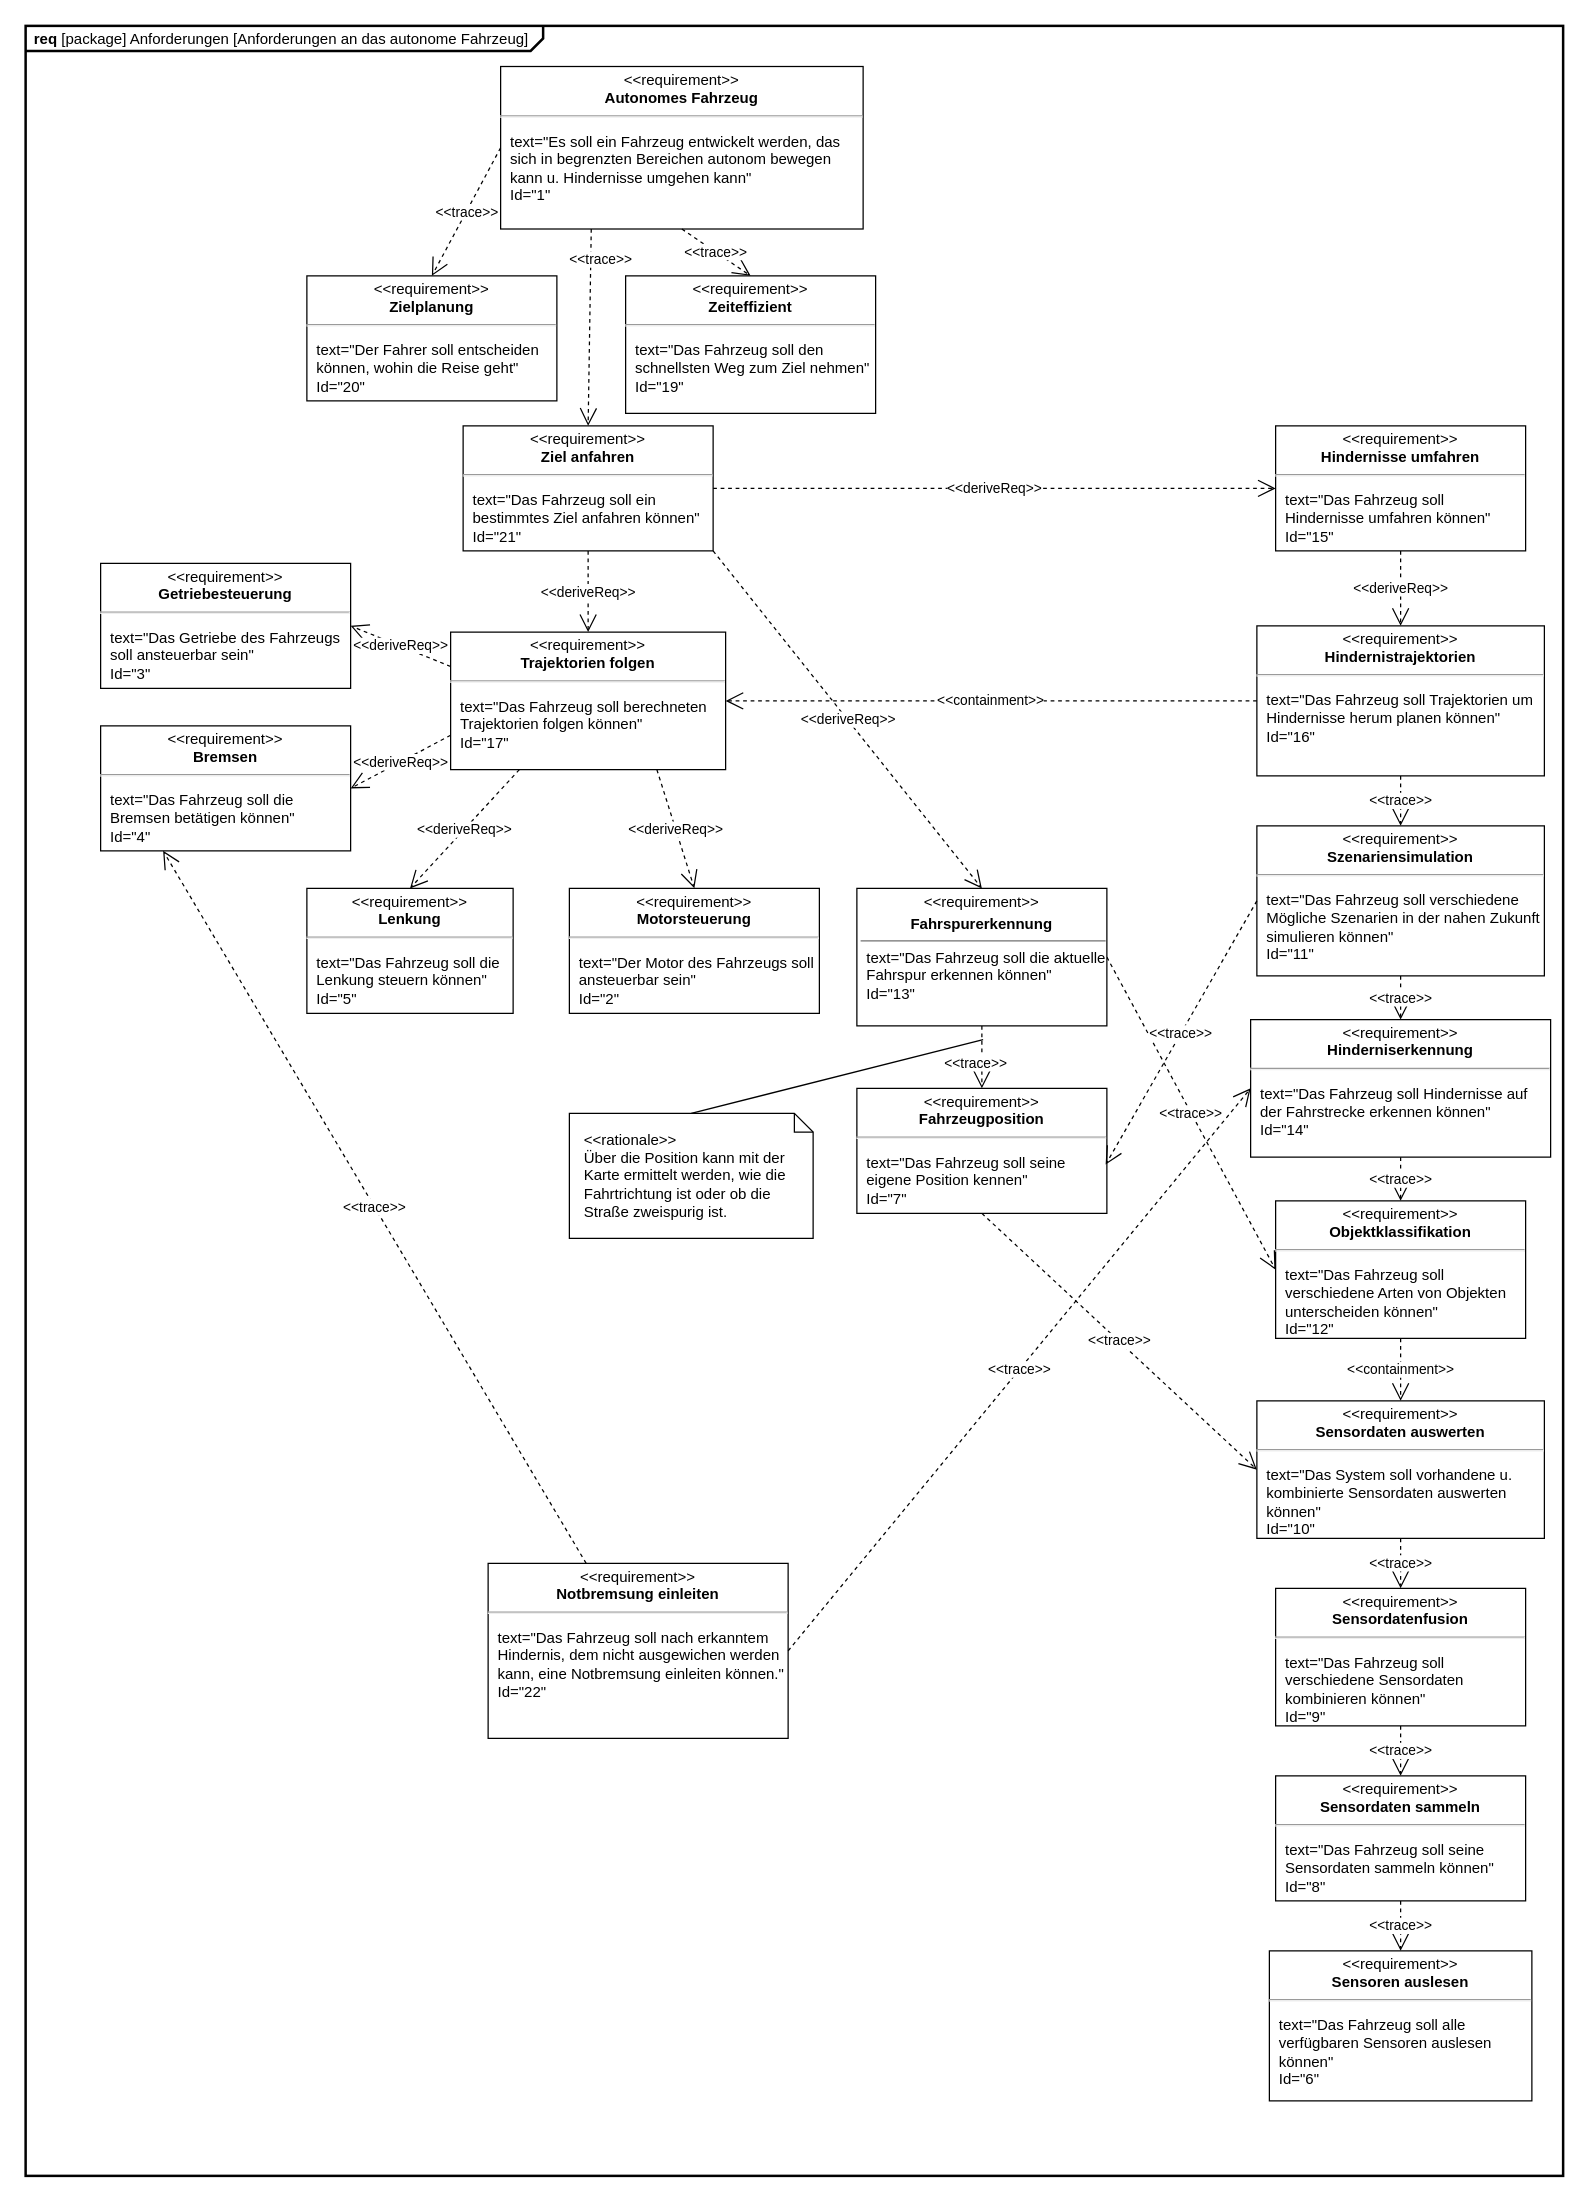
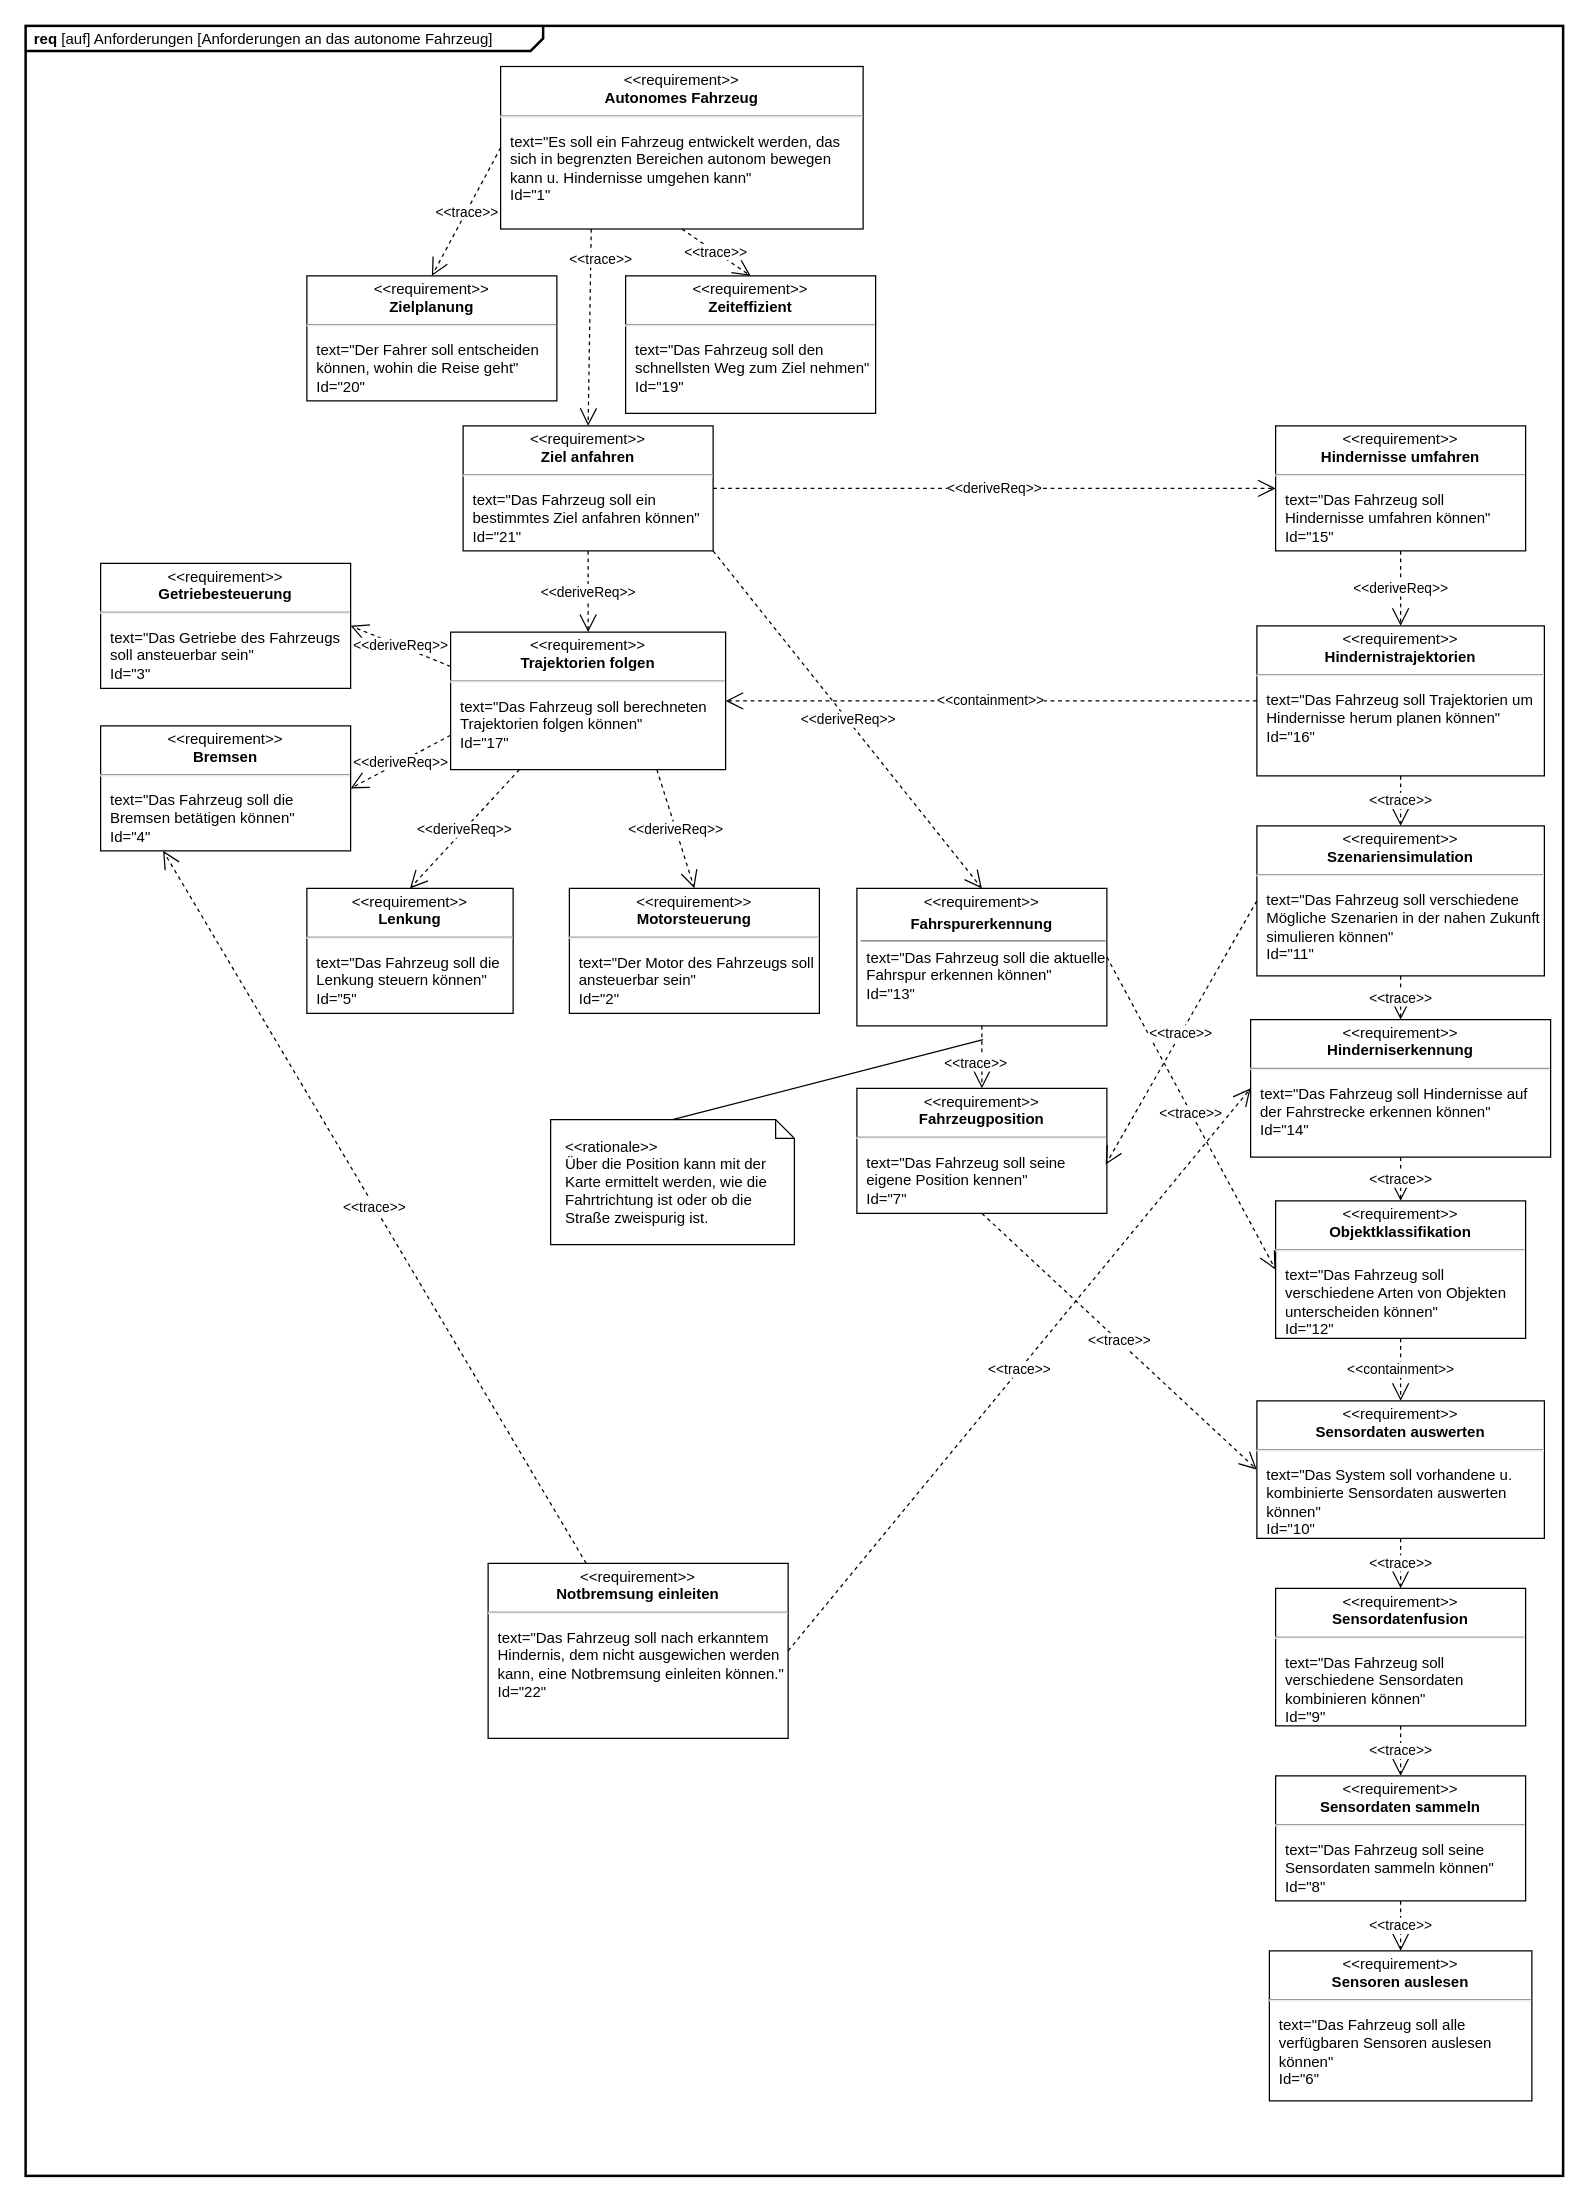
(794, 26) -> (794, 26)
(691, 1176) -> (673, 1182)
